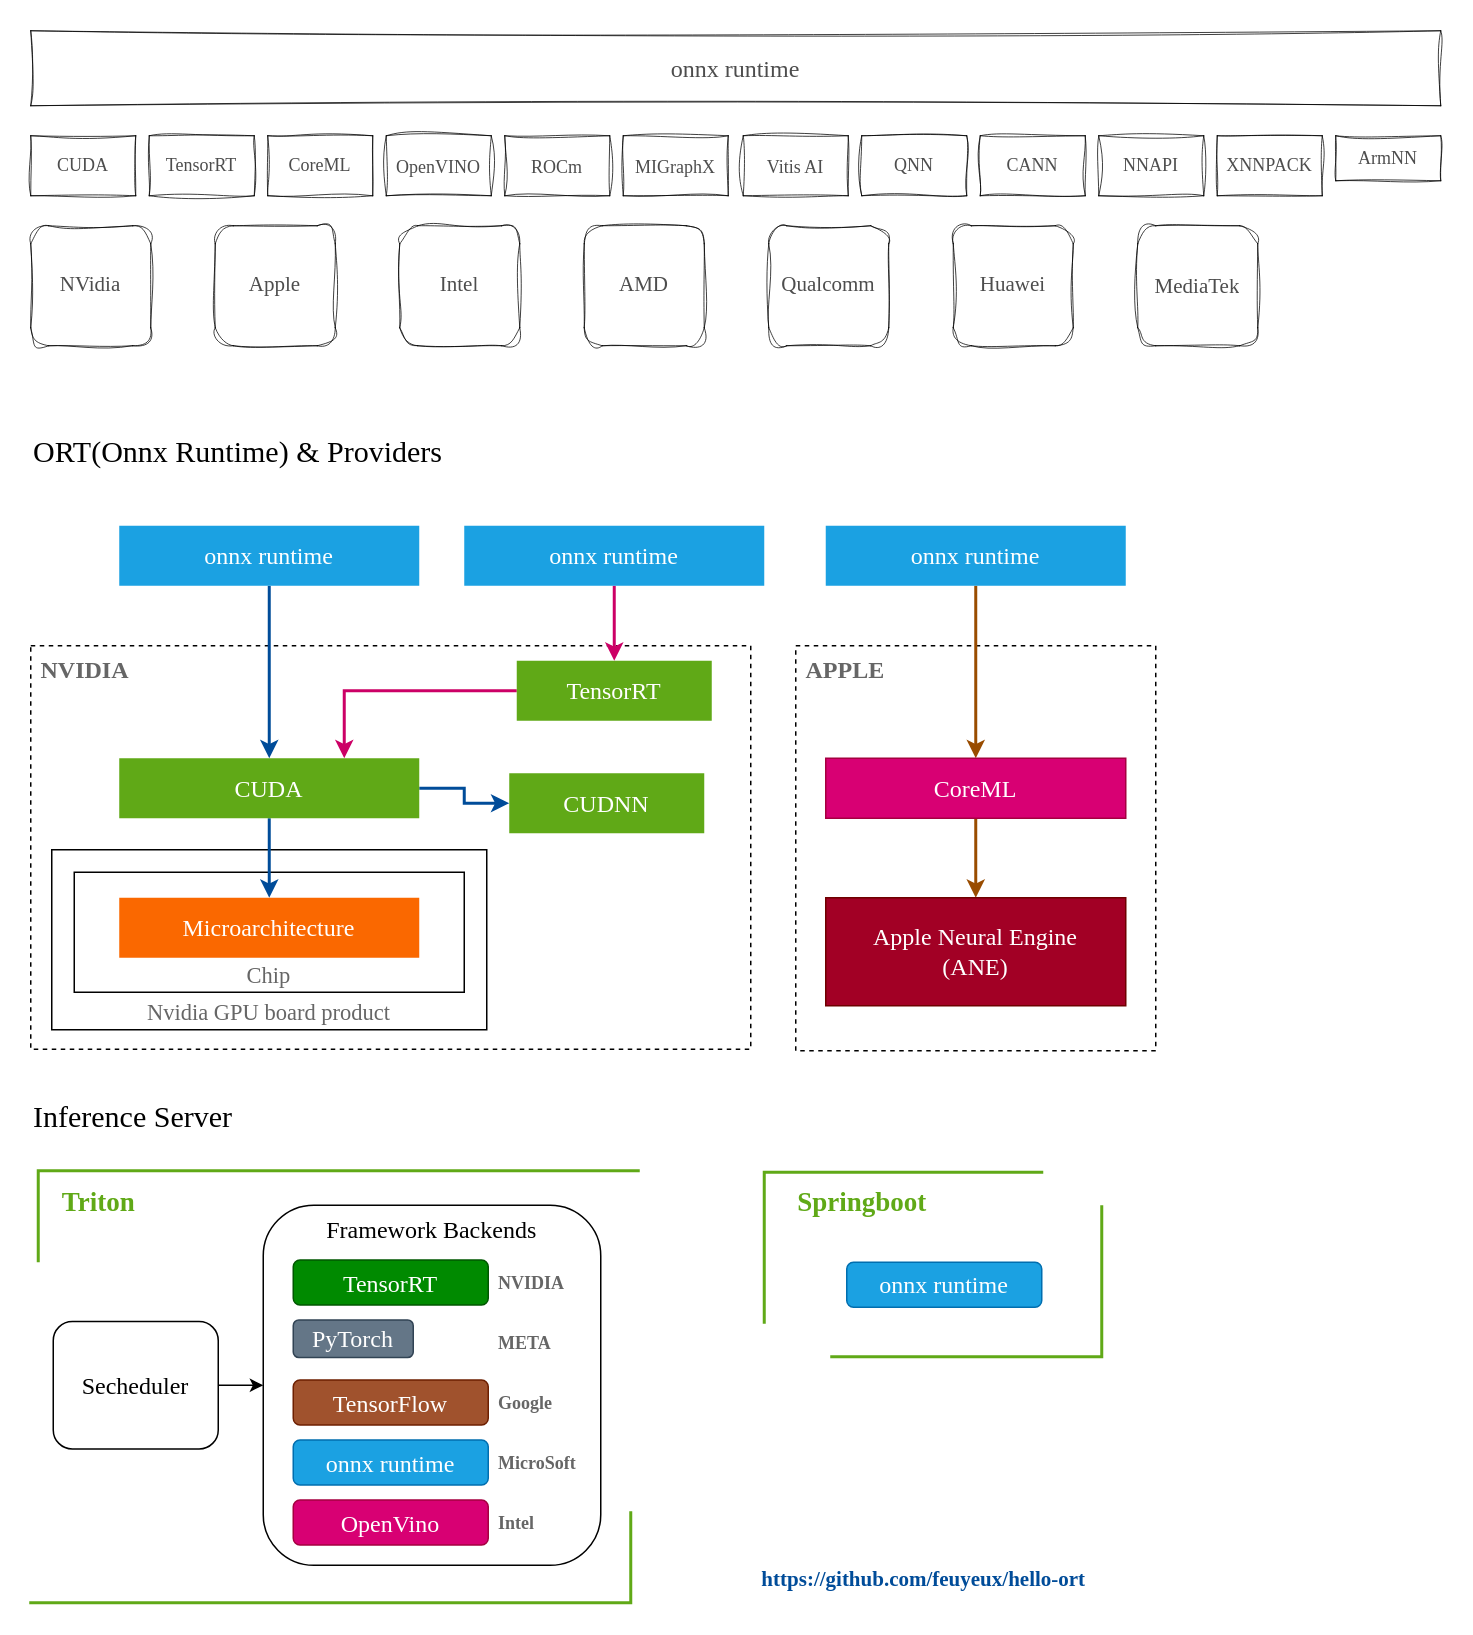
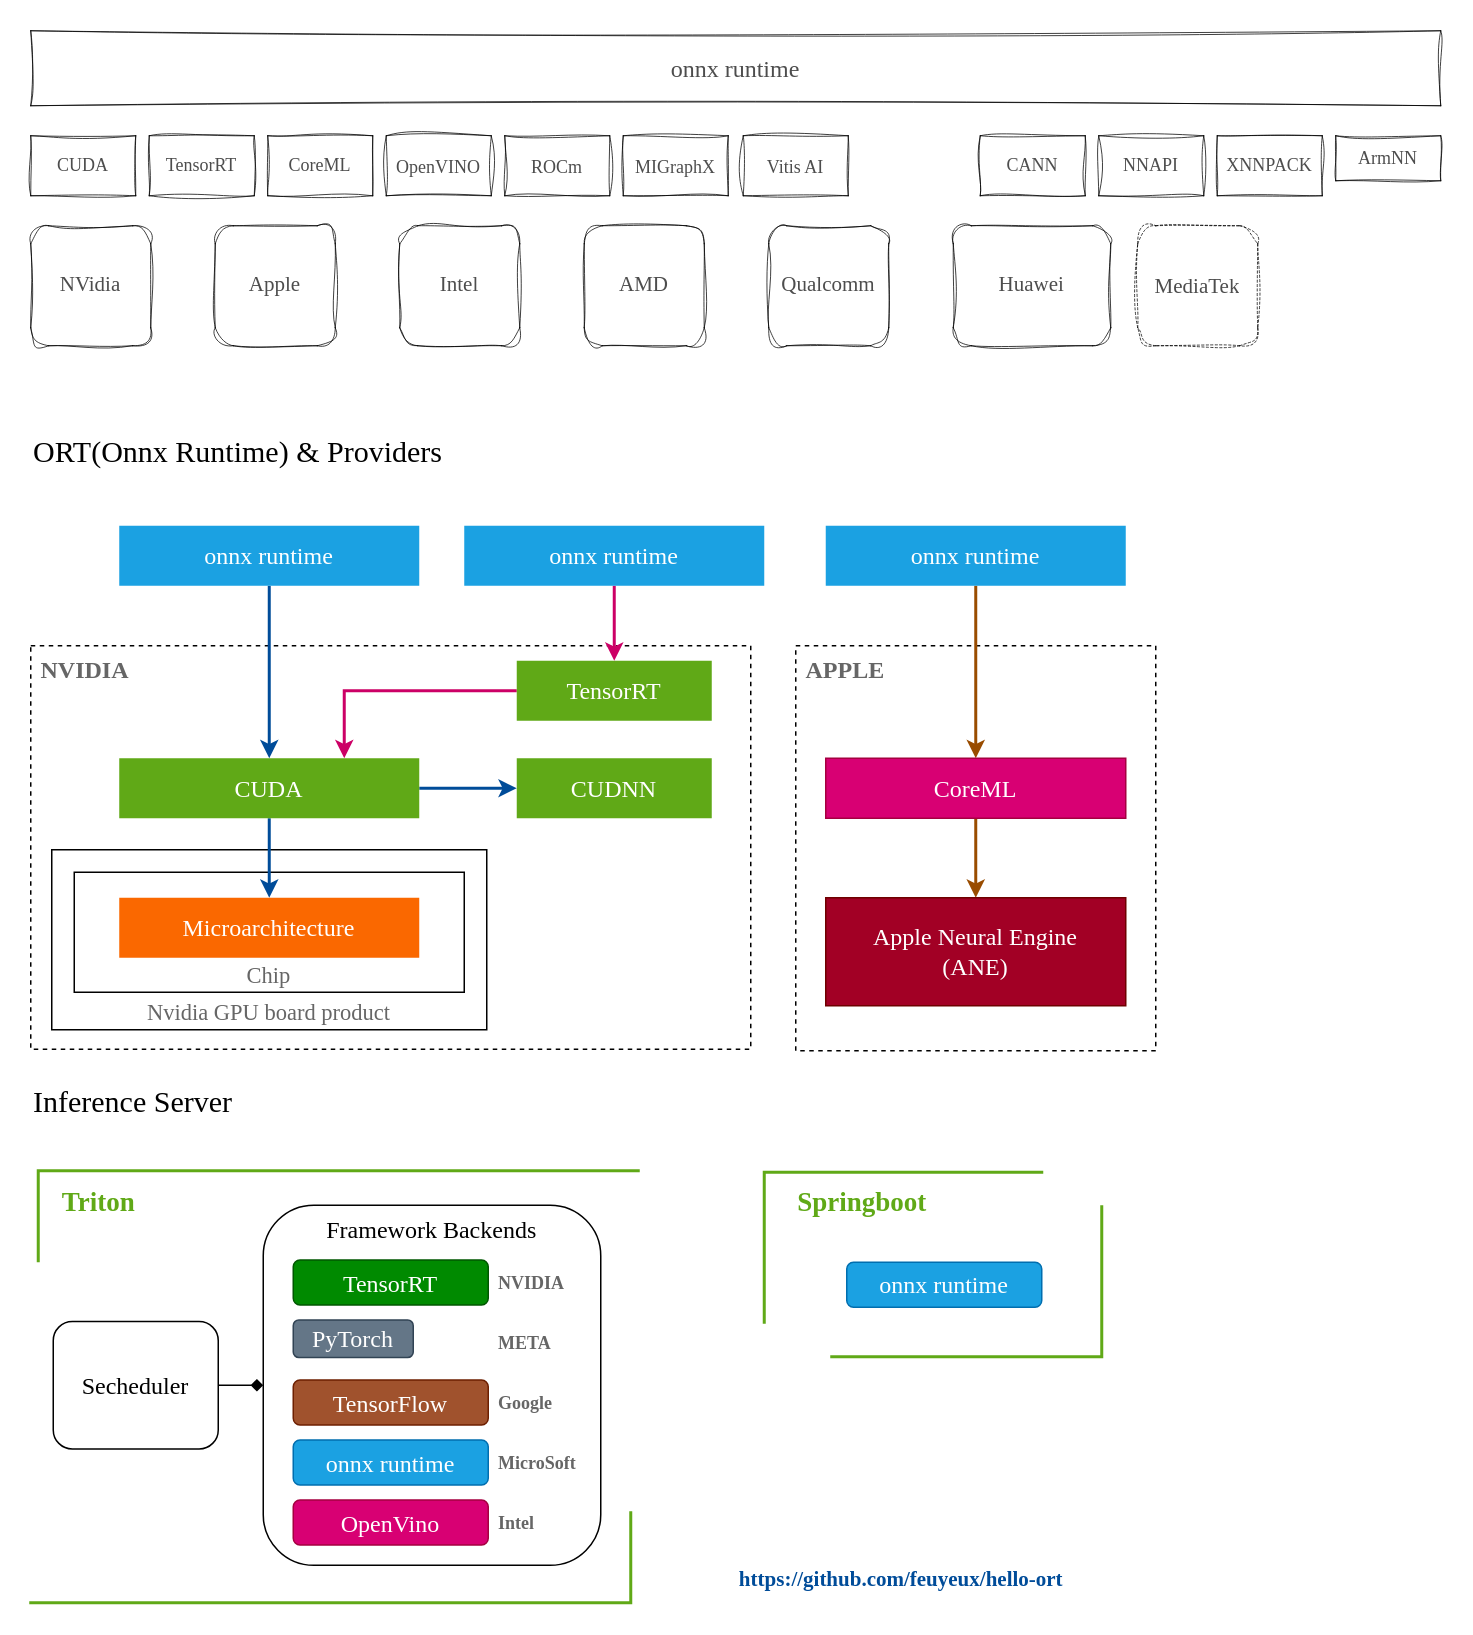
(914, 166) -> none
(1013, 286) -> (1032, 286)
(1198, 286) -> (1198, 286)
(607, 803) -> (614, 788)
(196, 1115) -> (196, 1100)
(252, 1385) -> (251, 1385)
(923, 1580) -> (901, 1580)
